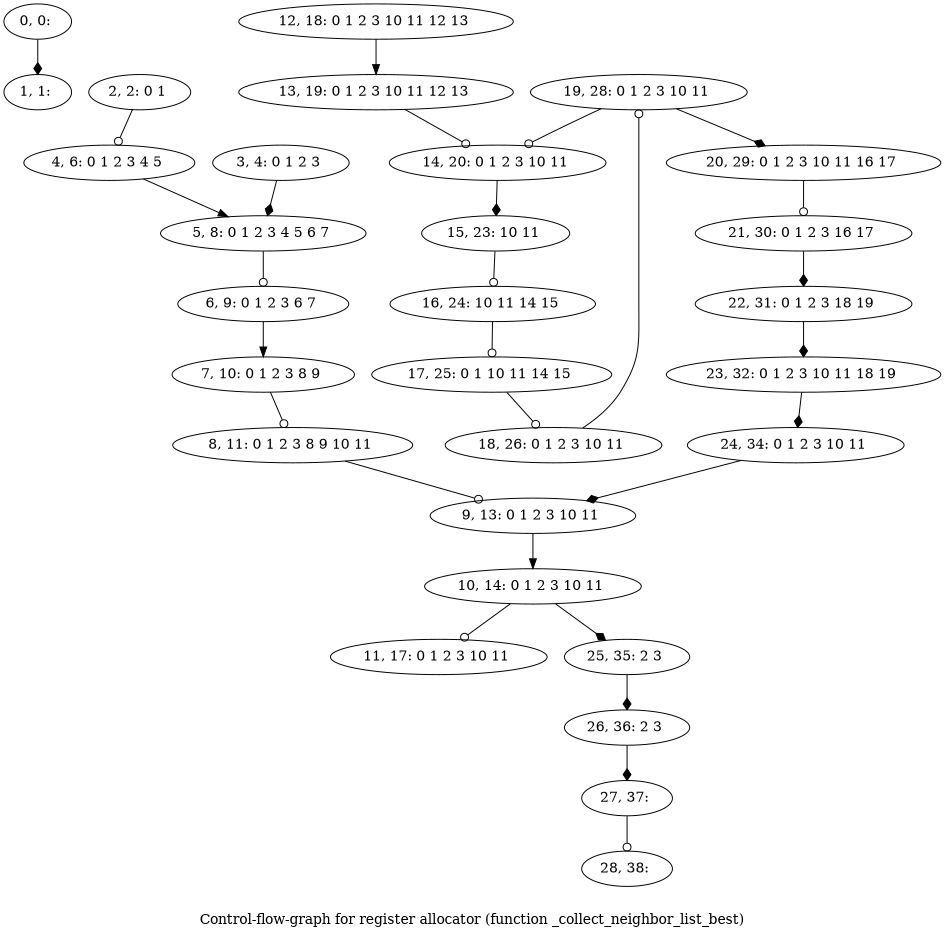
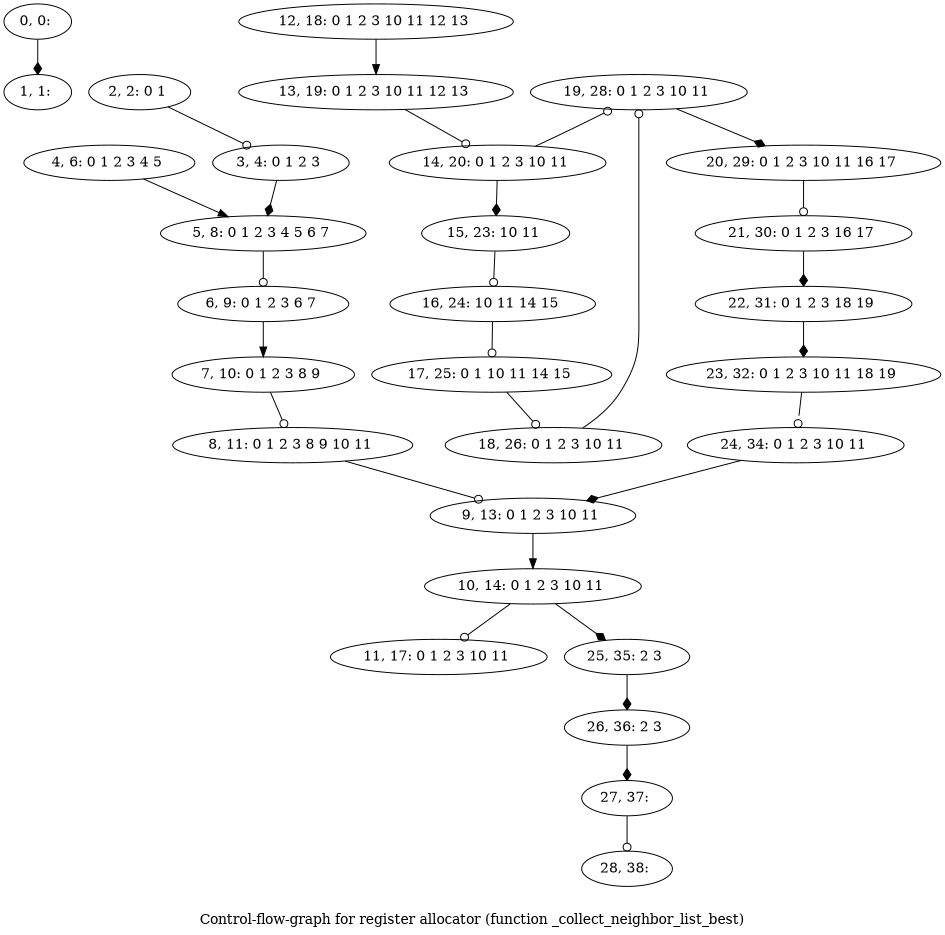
(126, 124) -> (206, 125)
(567, 125) -> (570, 130)
(800, 404) -> (800, 404)
